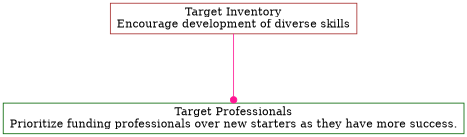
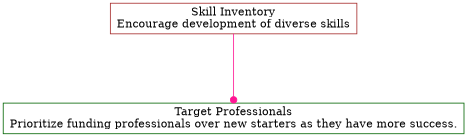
(234, 19) -> (234, 19)
